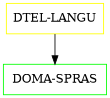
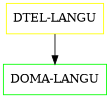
(55, 80) -> (55, 80)
